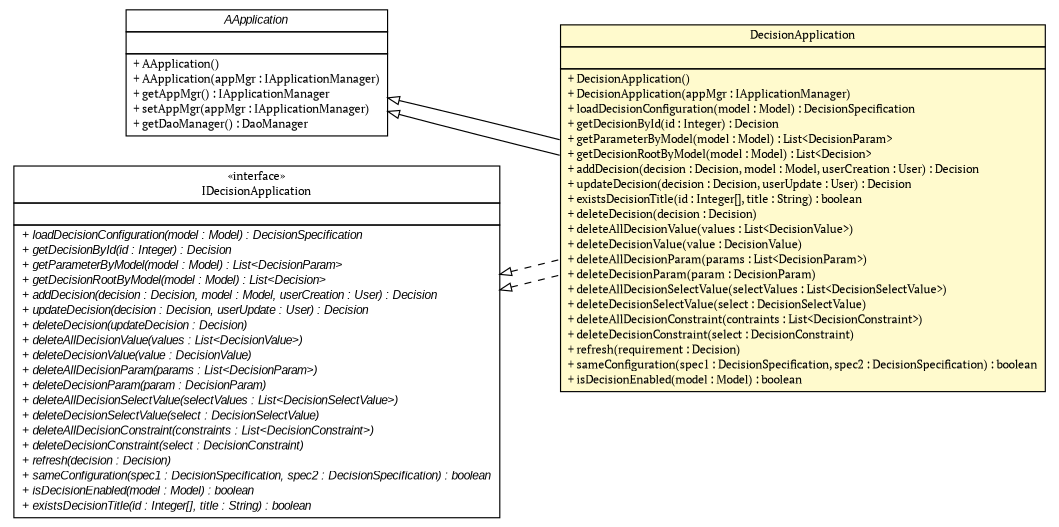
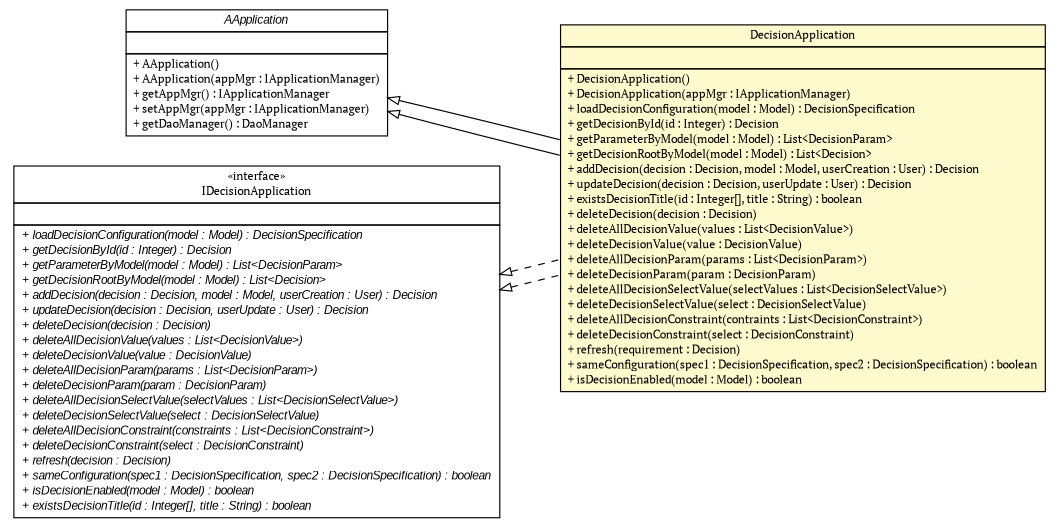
(135, 326) -> (116, 326)
